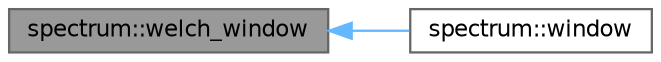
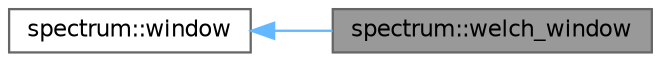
(381, 31) -> (303, 31)
